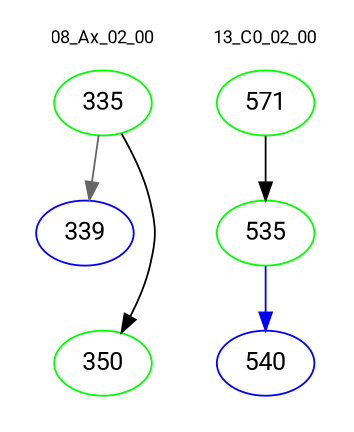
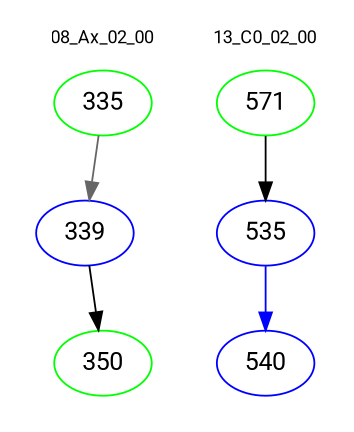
(154, 224) -> (93, 289)
(266, 233) -> (266, 233)
